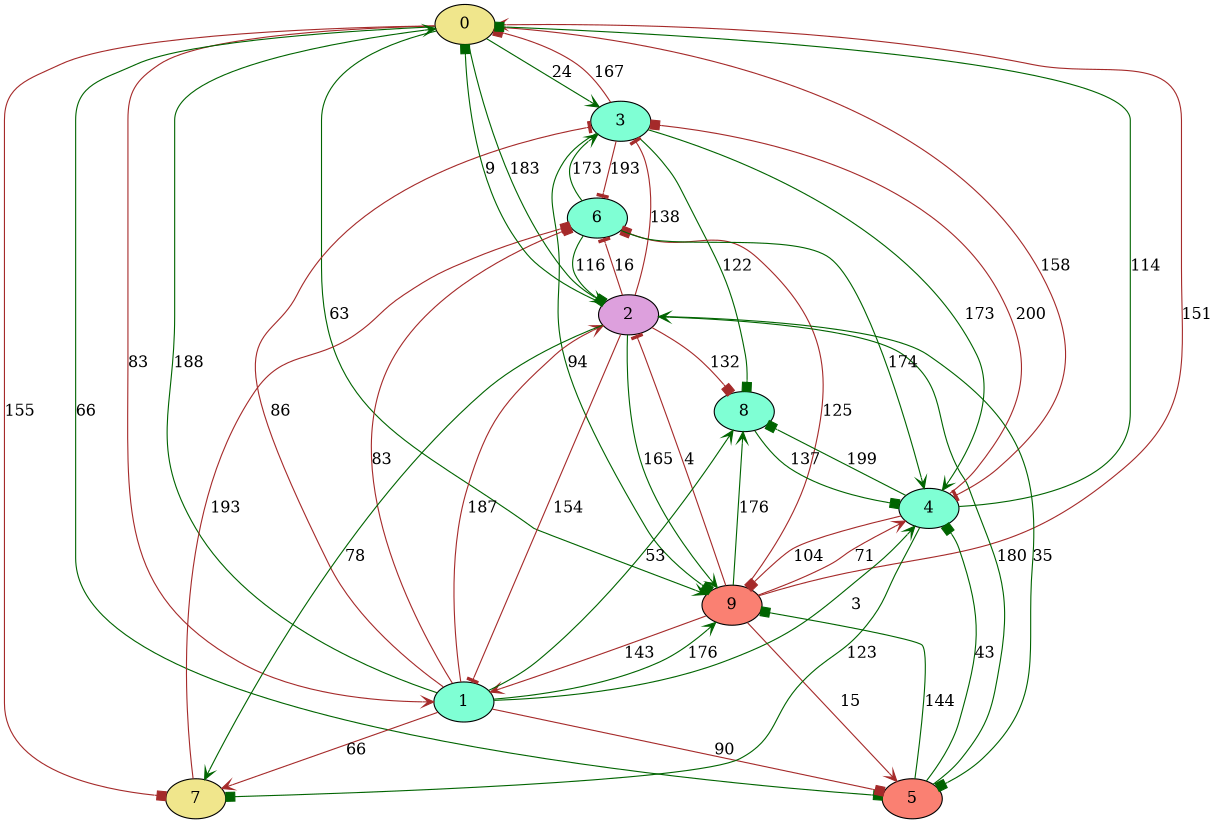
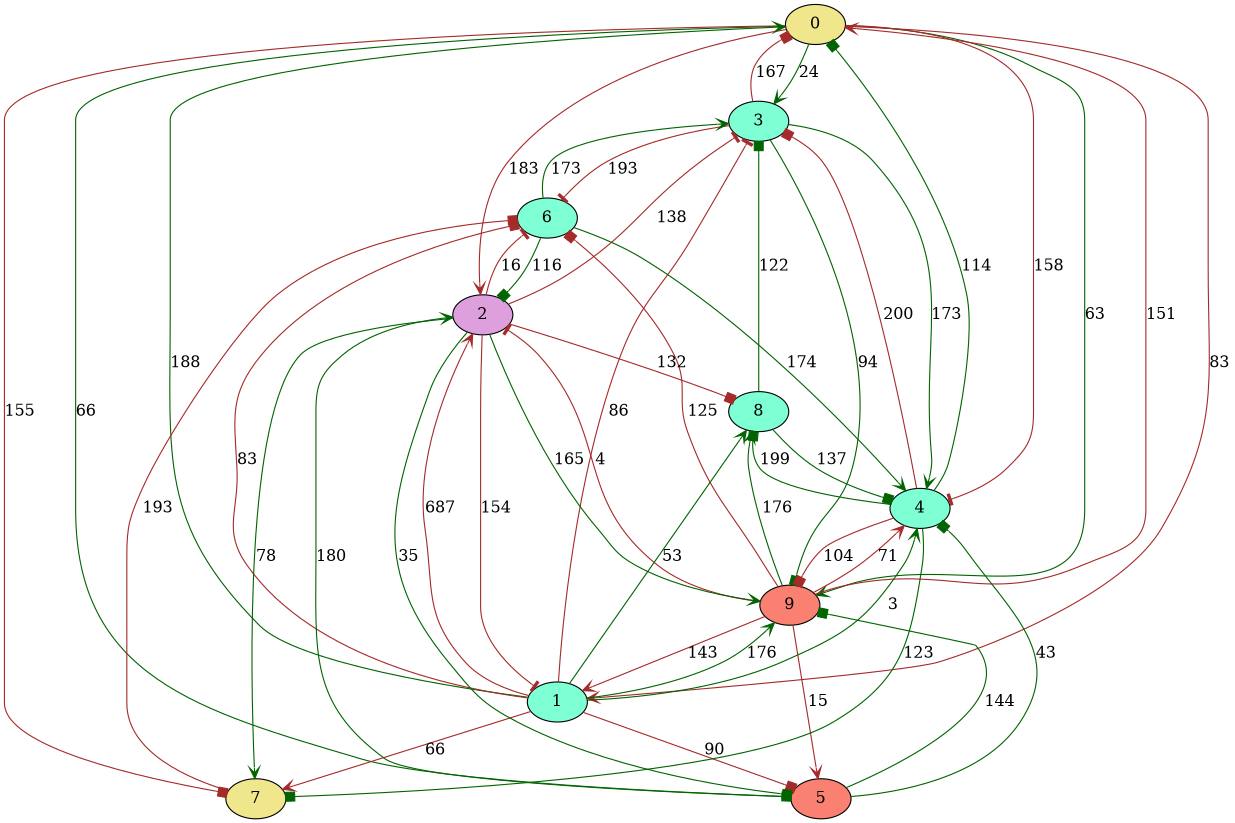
(512, 182) -> (579, 101)
(496, 203) -> none
(712, 250) -> (759, 272)
(483, 508) -> (441, 508)
